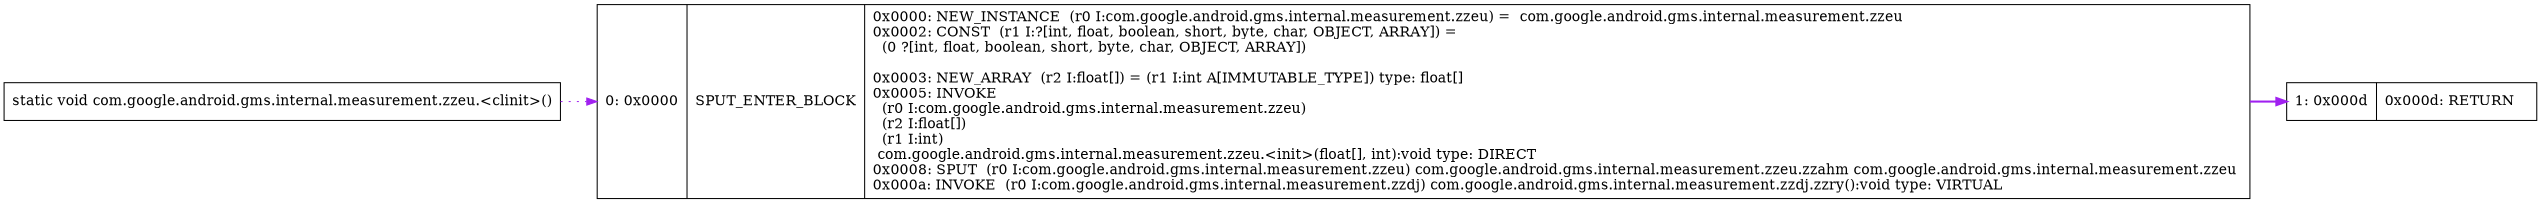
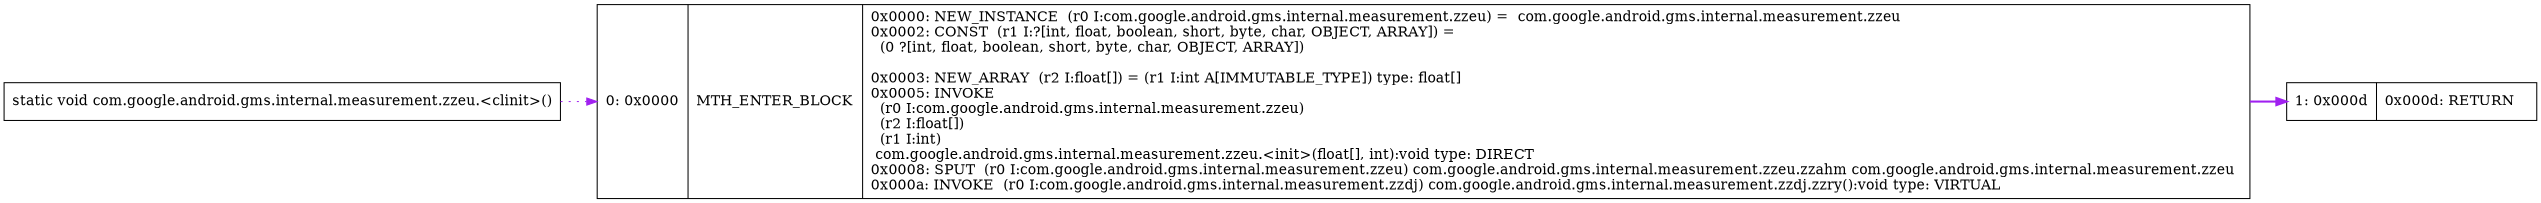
(776, 101) -> (775, 101)
